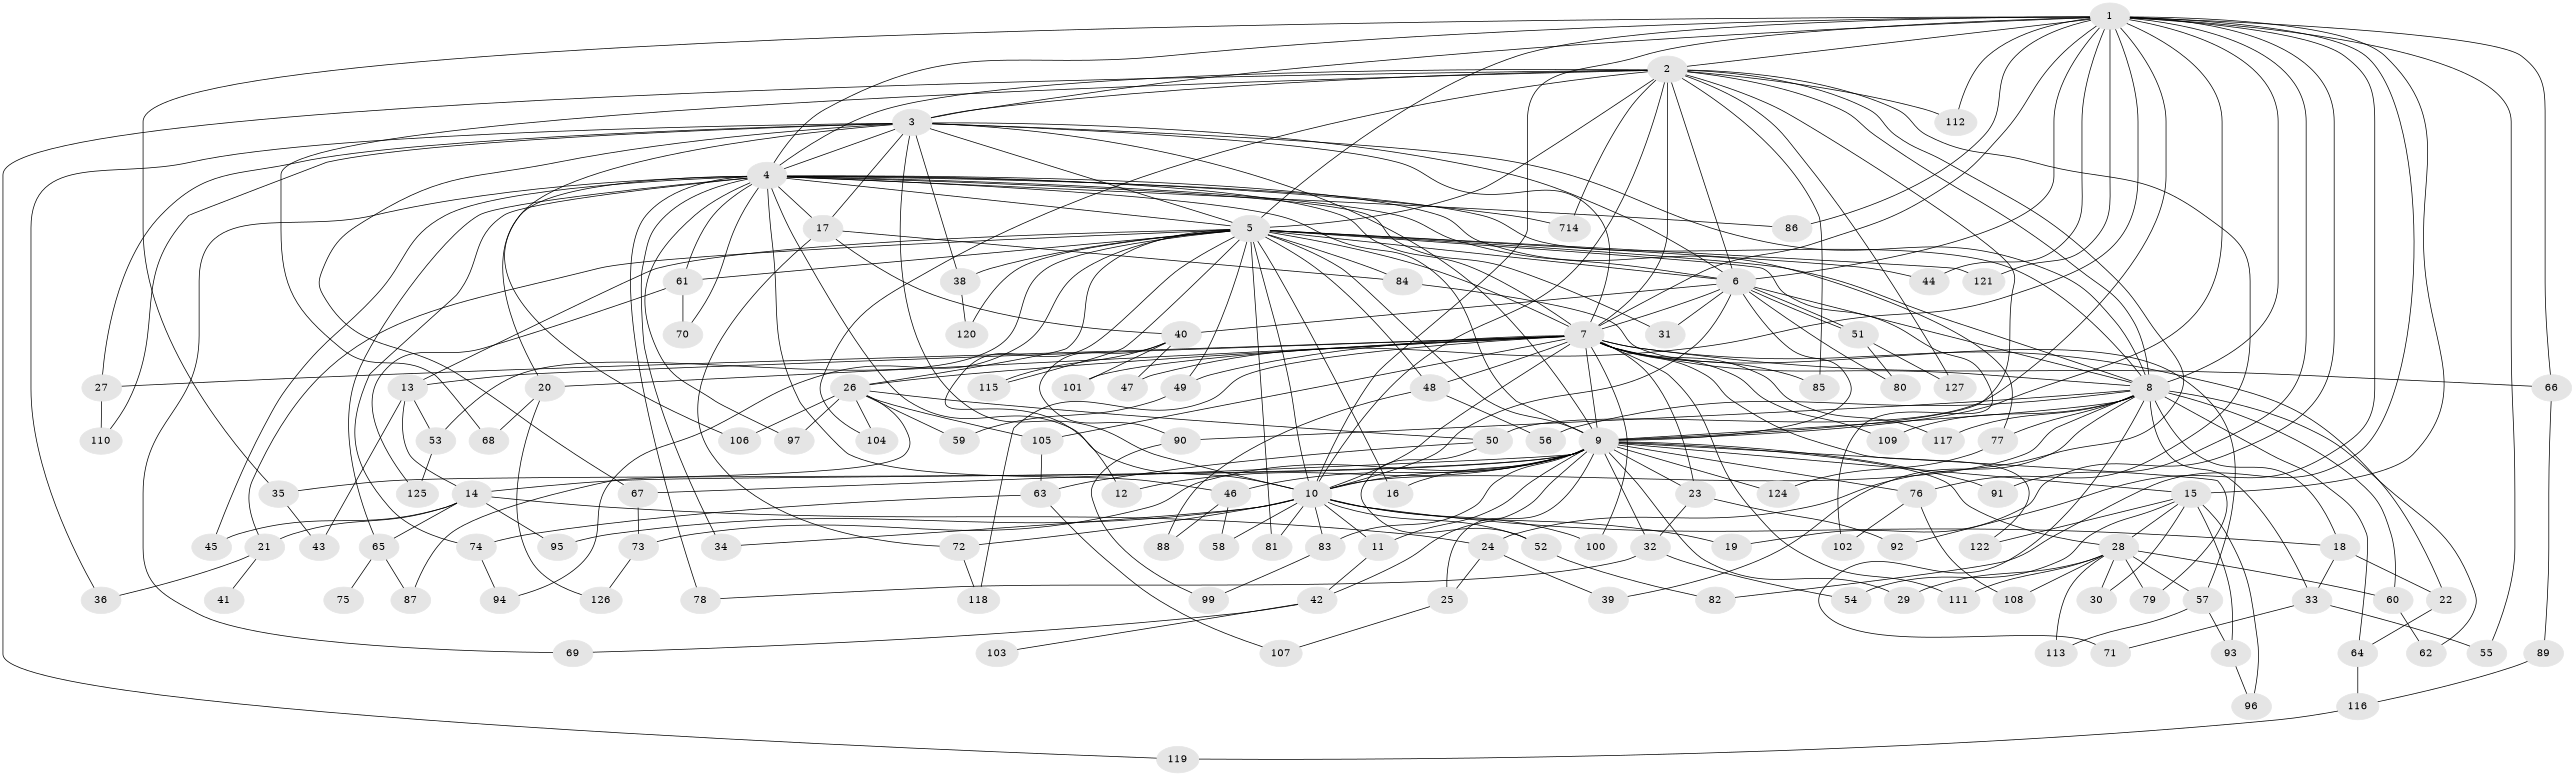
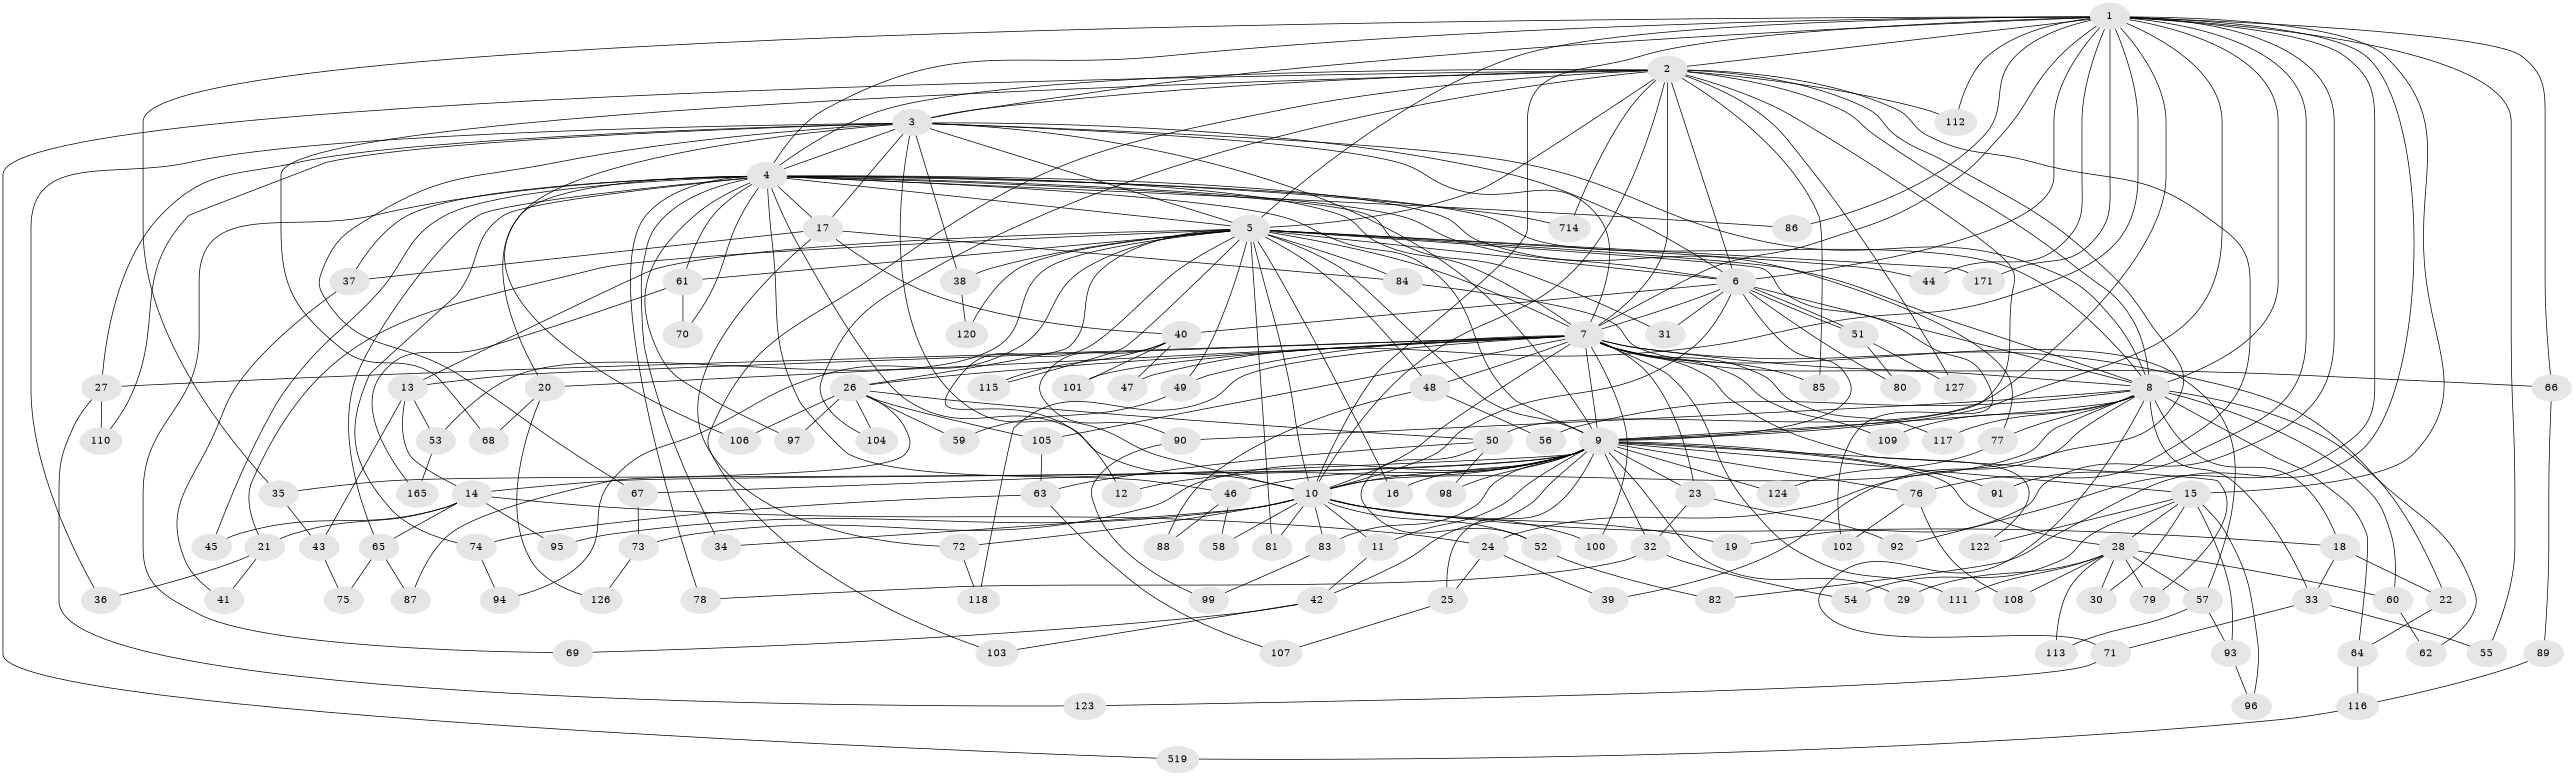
none -> (967, 215)
none -> (350, 282)
(1984, 282) -> (1984, 282)
(417, 494) -> (417, 494)
none -> (1446, 494)
none -> (332, 574)
none -> (1085, 707)
(1178, 760) -> (1178, 760)
